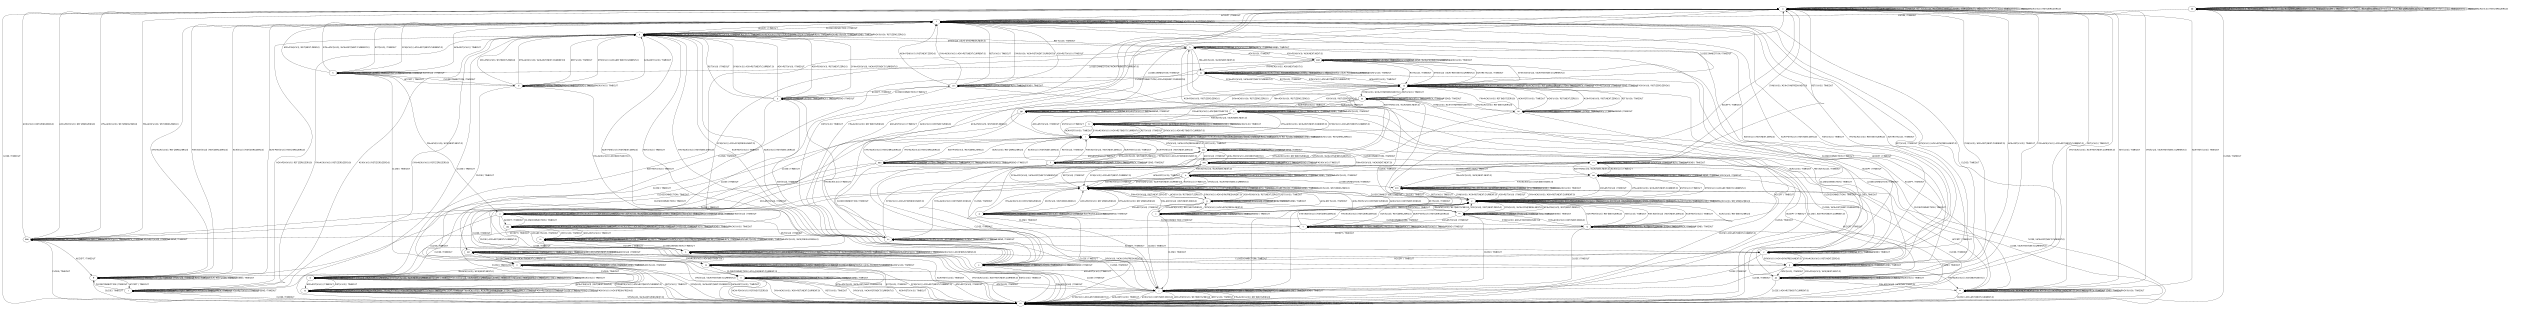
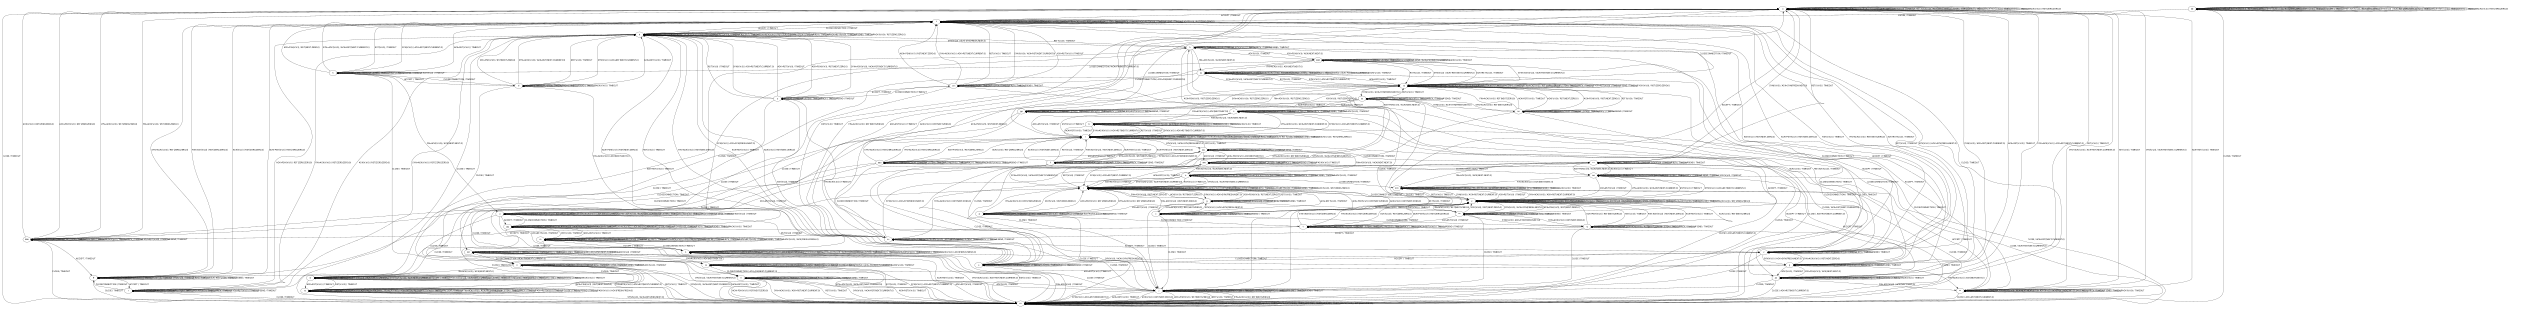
(1777, 197) -> (1721, 207)
(487, 236) -> none
(1477, 290) -> (1469, 290)
